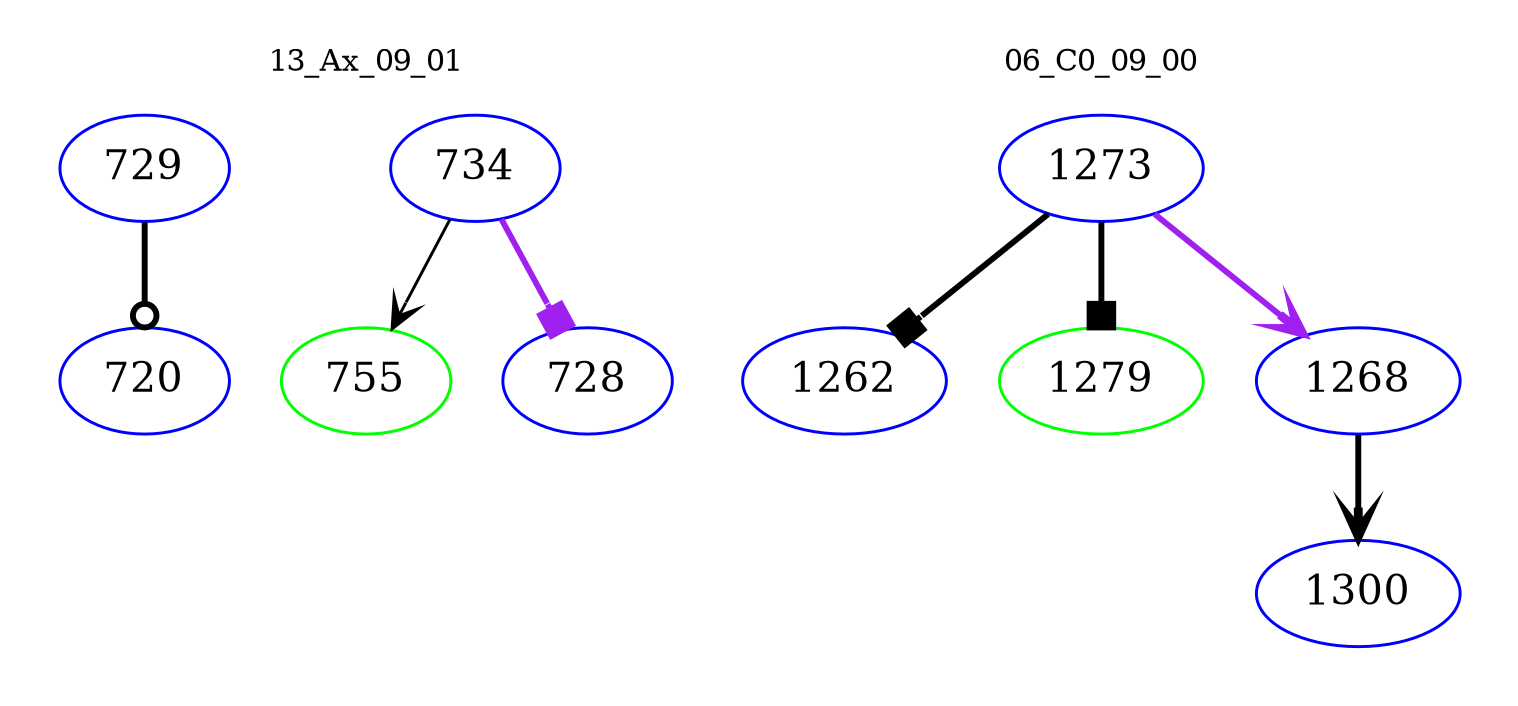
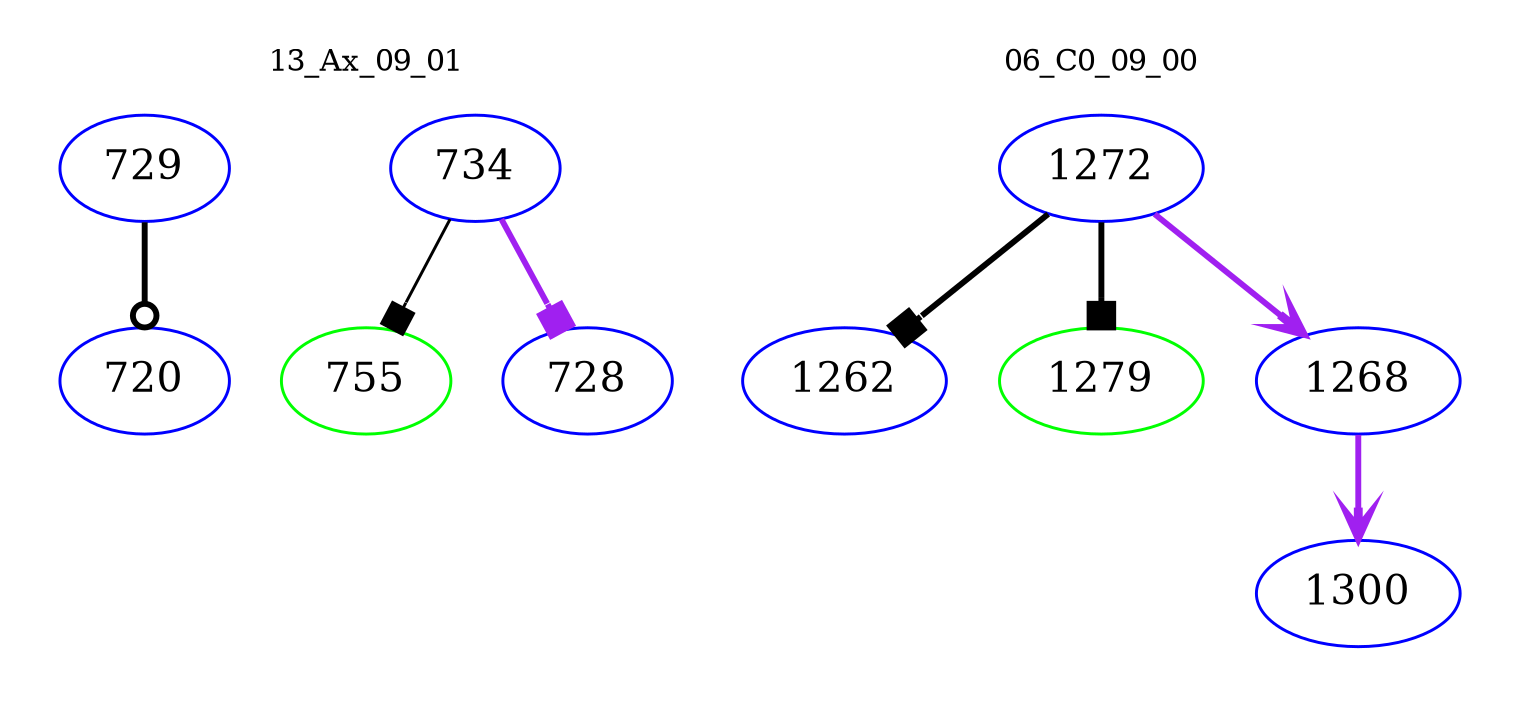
(1101, 168) -> (1101, 168)
(428, 261) -> (428, 261)
(1358, 473) -> (1358, 473)
